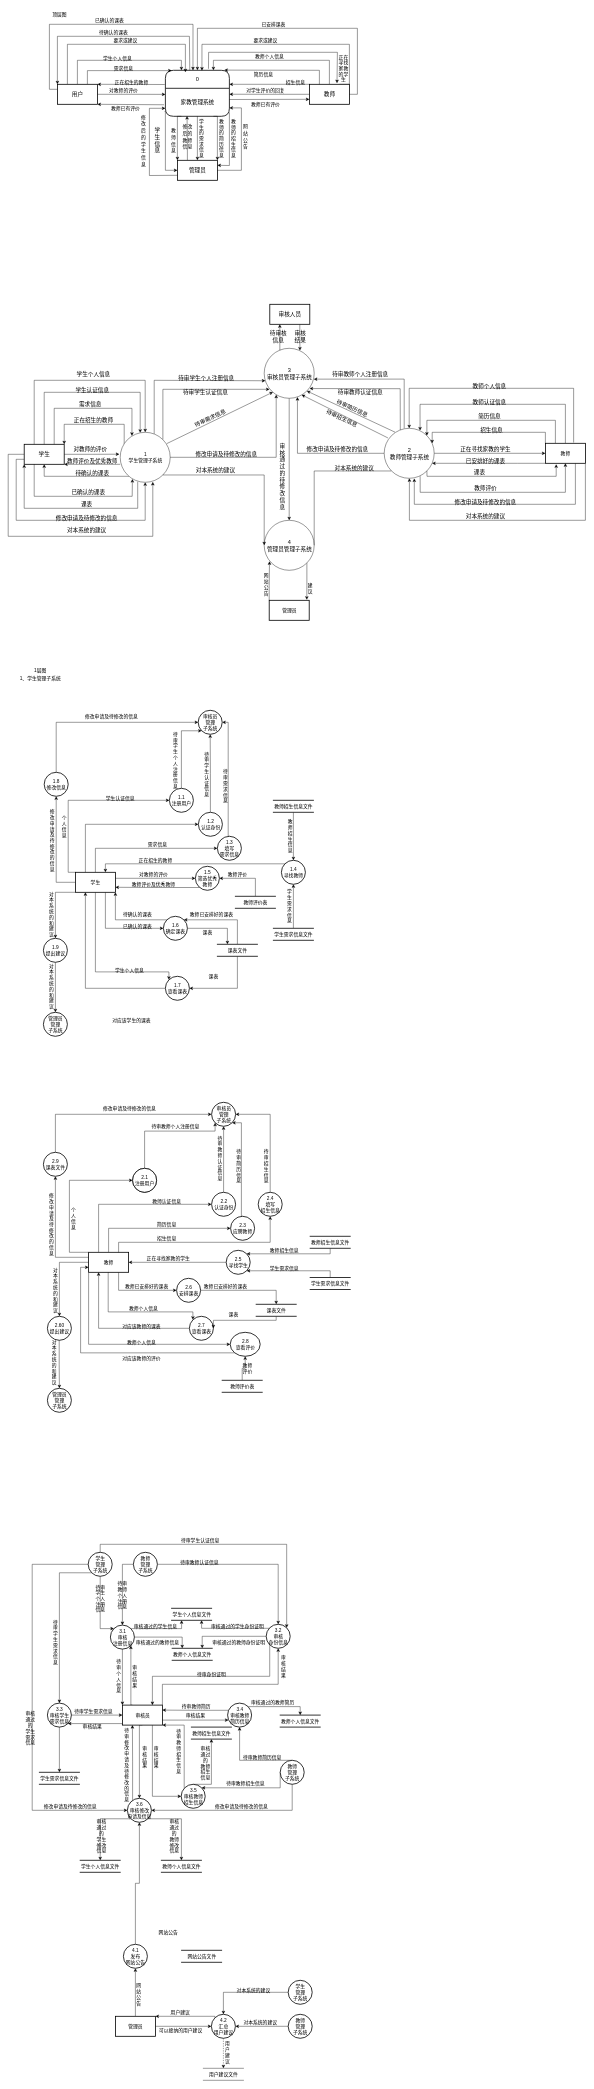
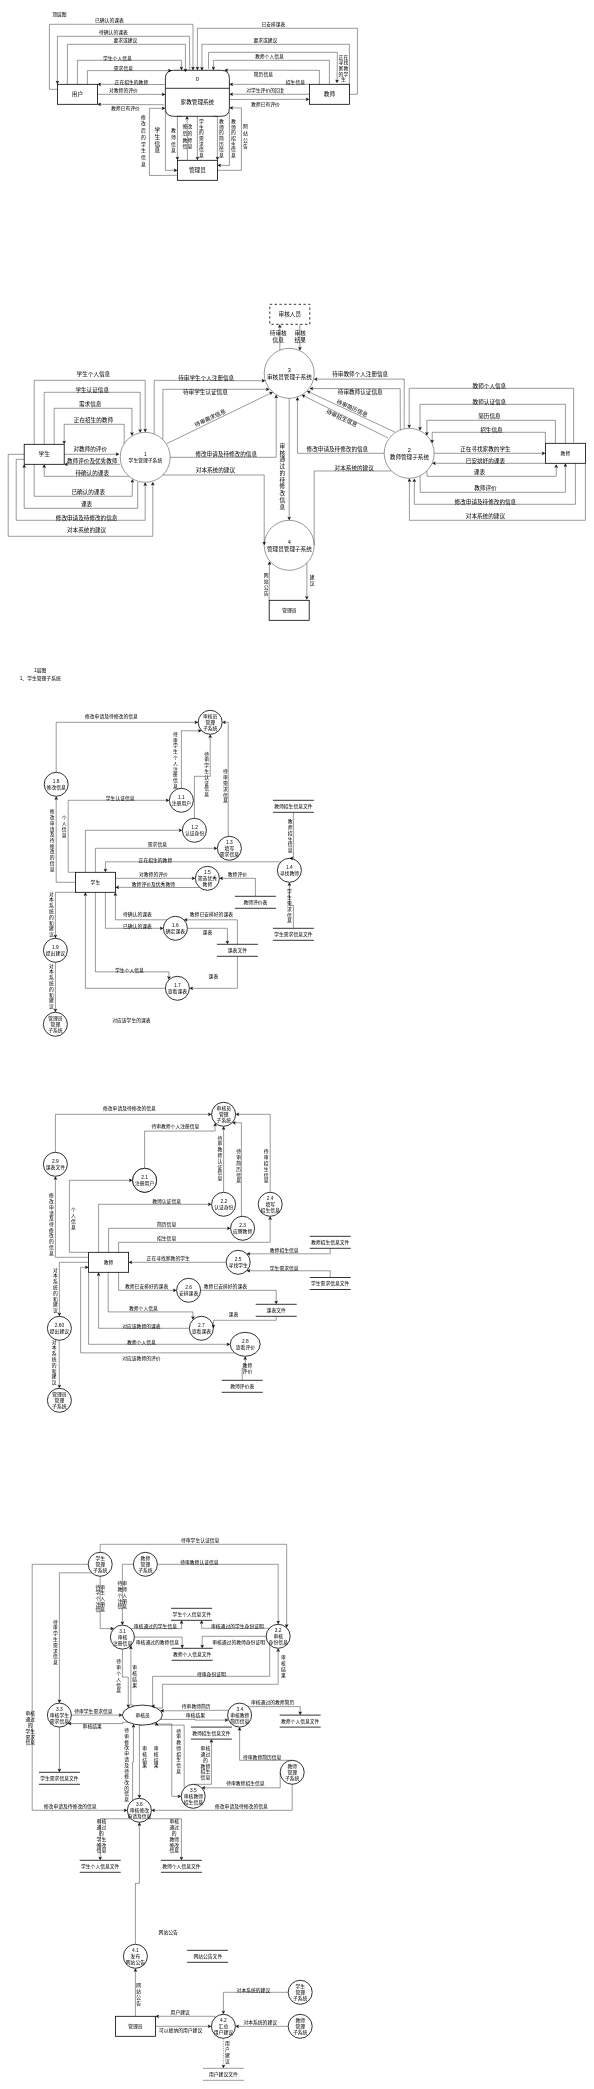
(290, 314) -> (290, 314)
(310, 588) -> (312, 580)
(210, 824) -> (194, 830)
(293, 872) -> (289, 870)
(142, 1715) -> (142, 1715)
(202, 1956) -> (208, 1956)
